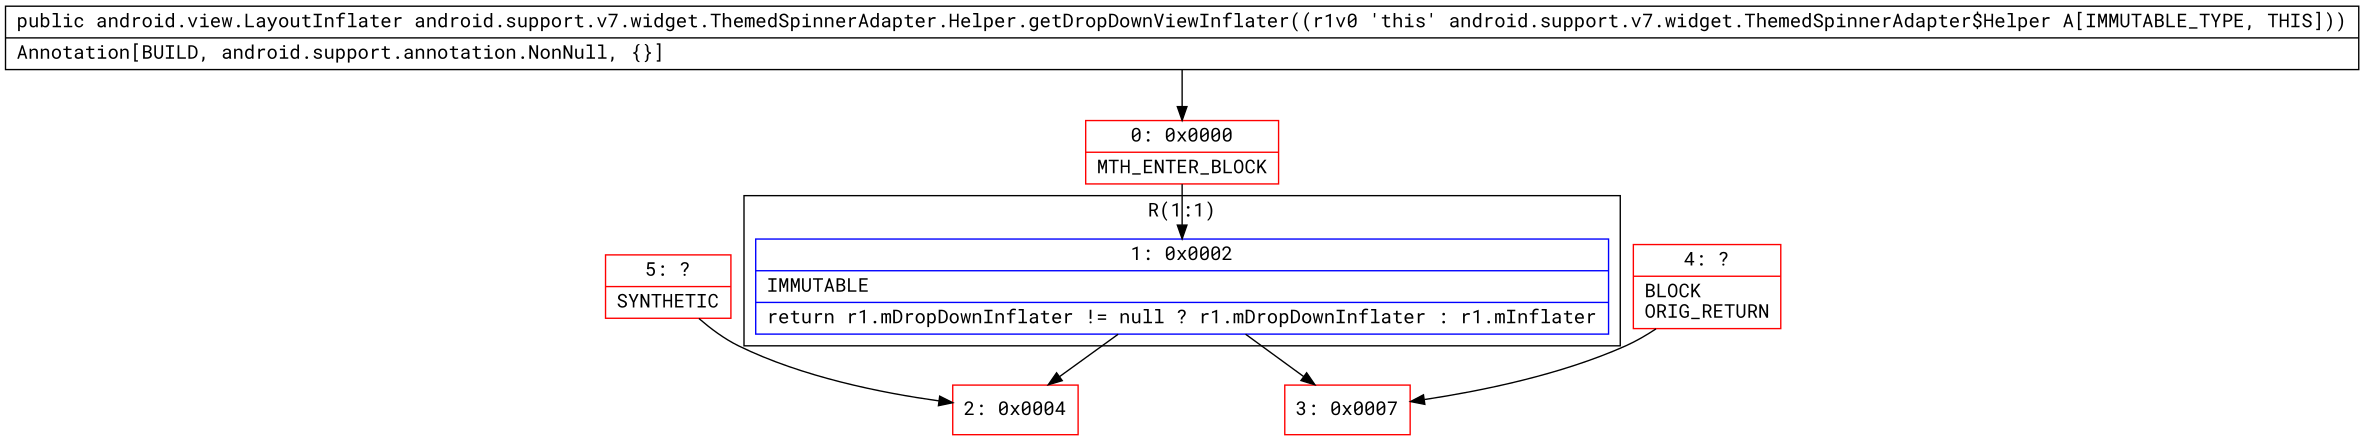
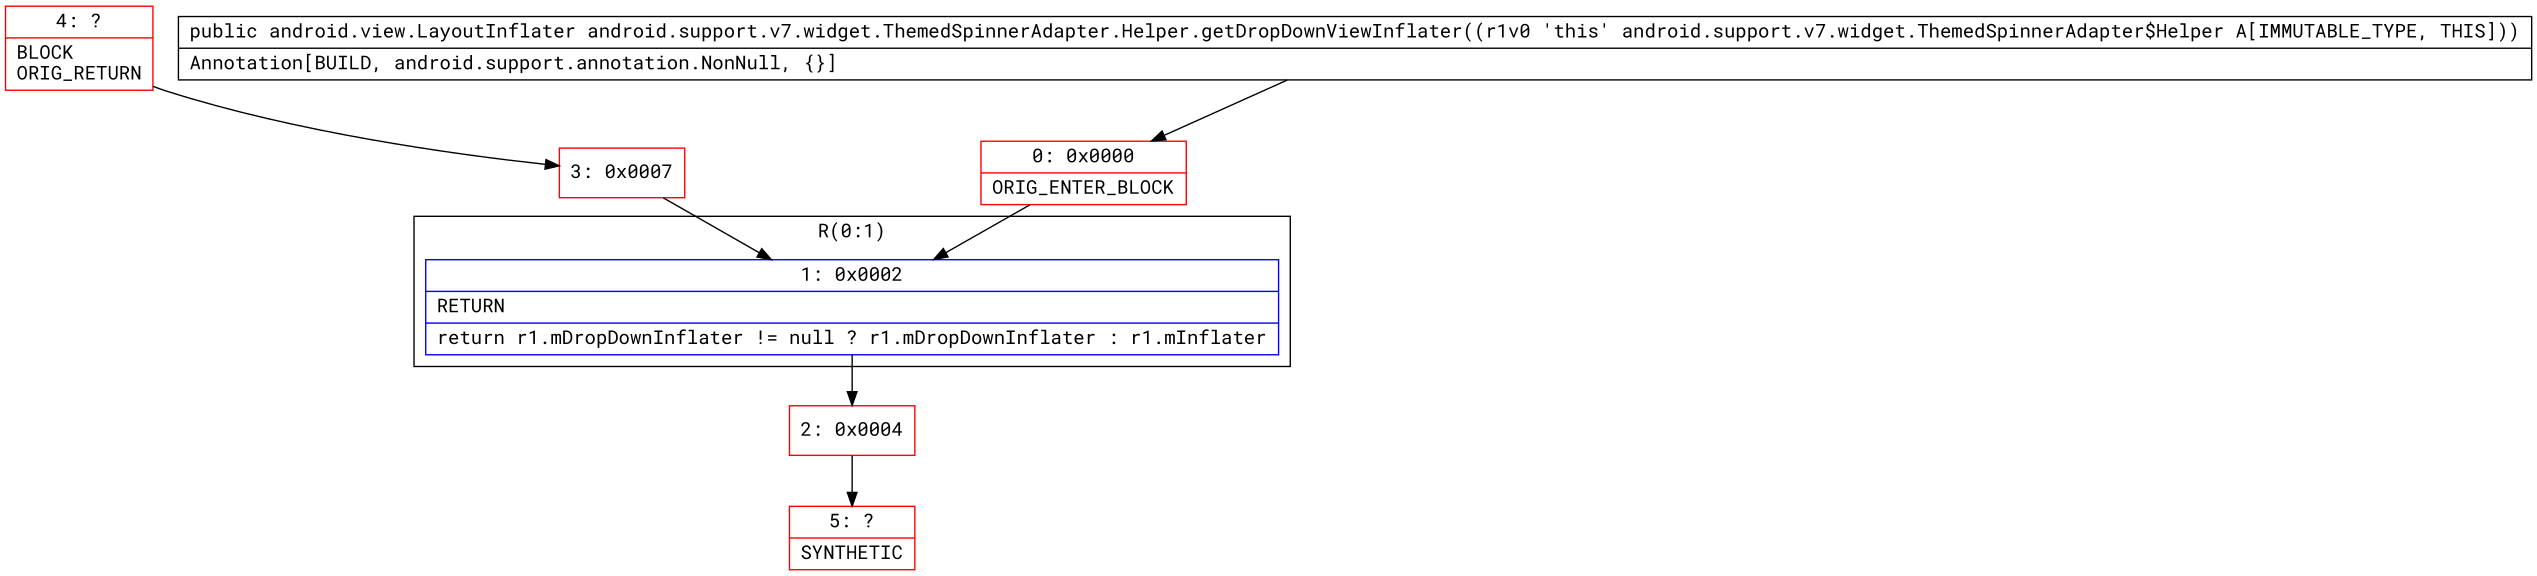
(1182, 167) -> (1084, 188)
(1182, 211) -> (852, 232)
(818, 286) -> (471, 307)
(1275, 355) -> (711, 225)
(813, 374) -> (852, 474)
